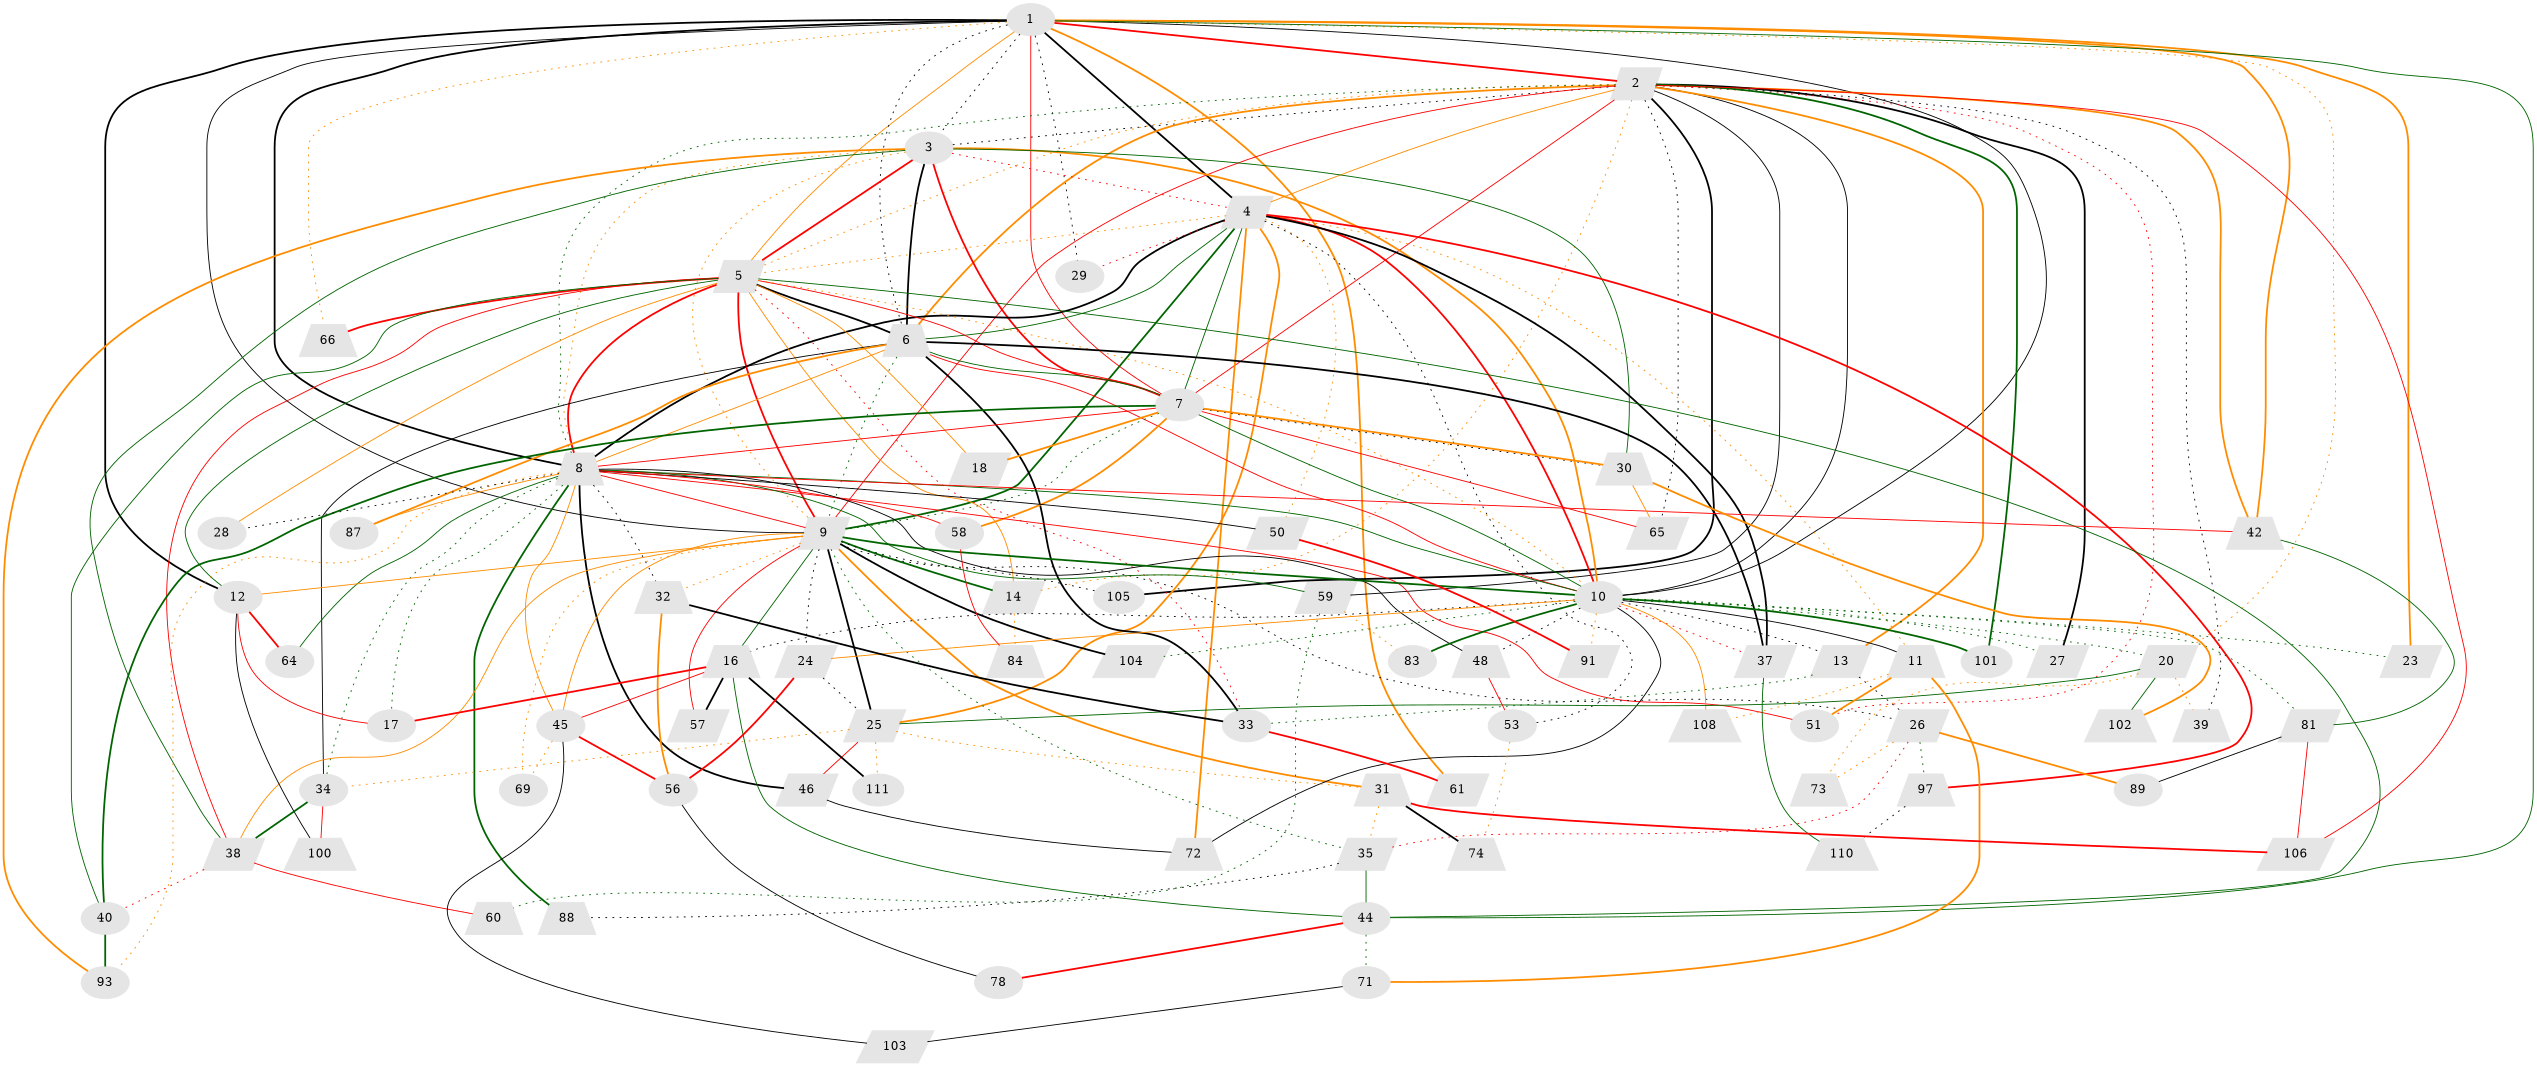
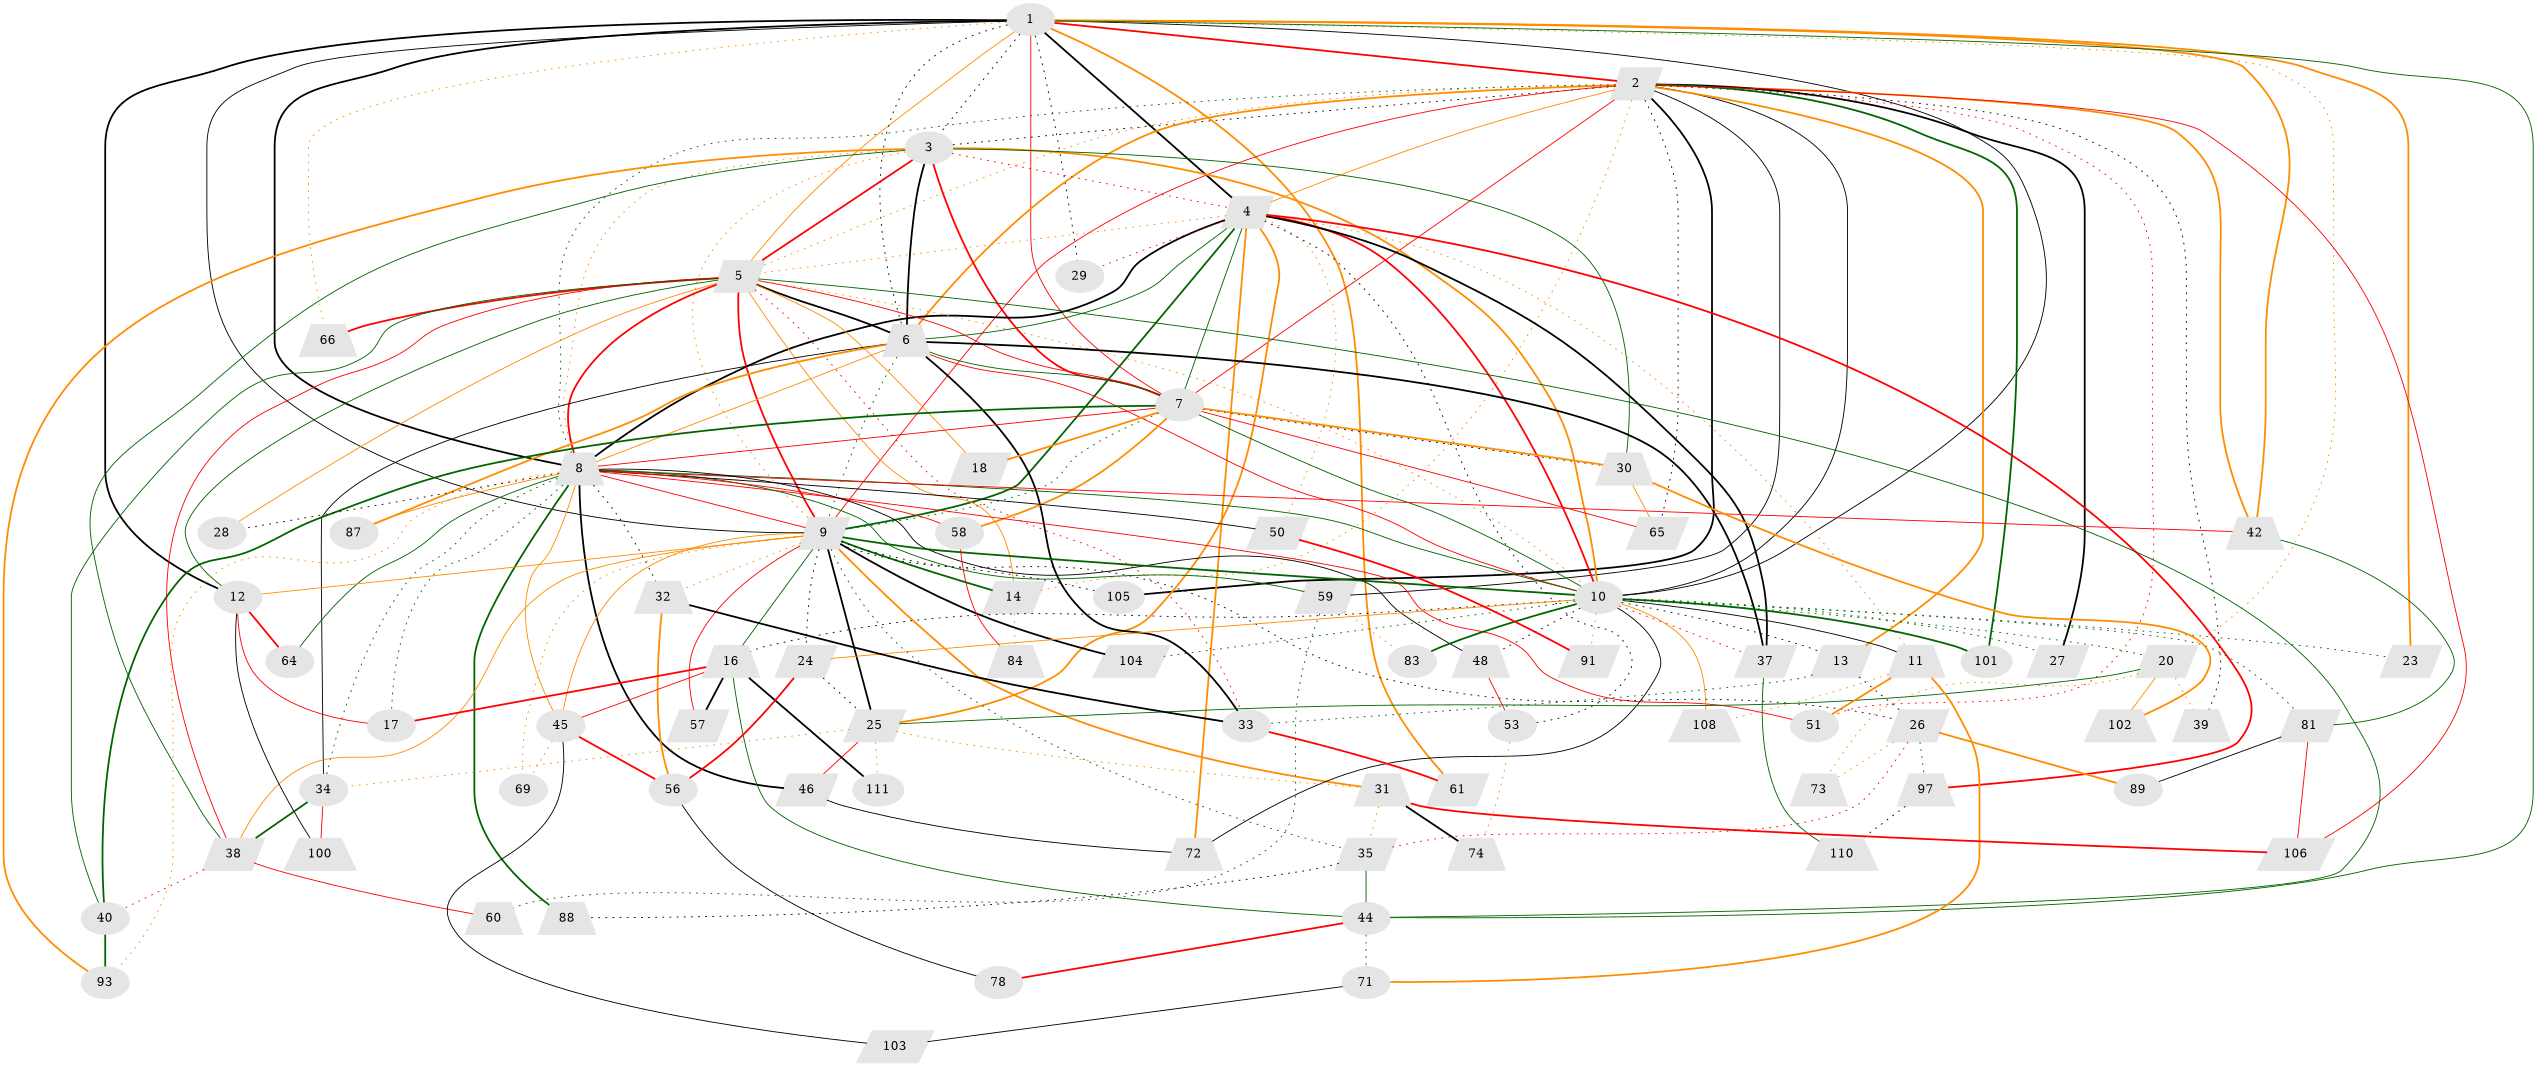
(2143, 694) -> (2143, 694)
